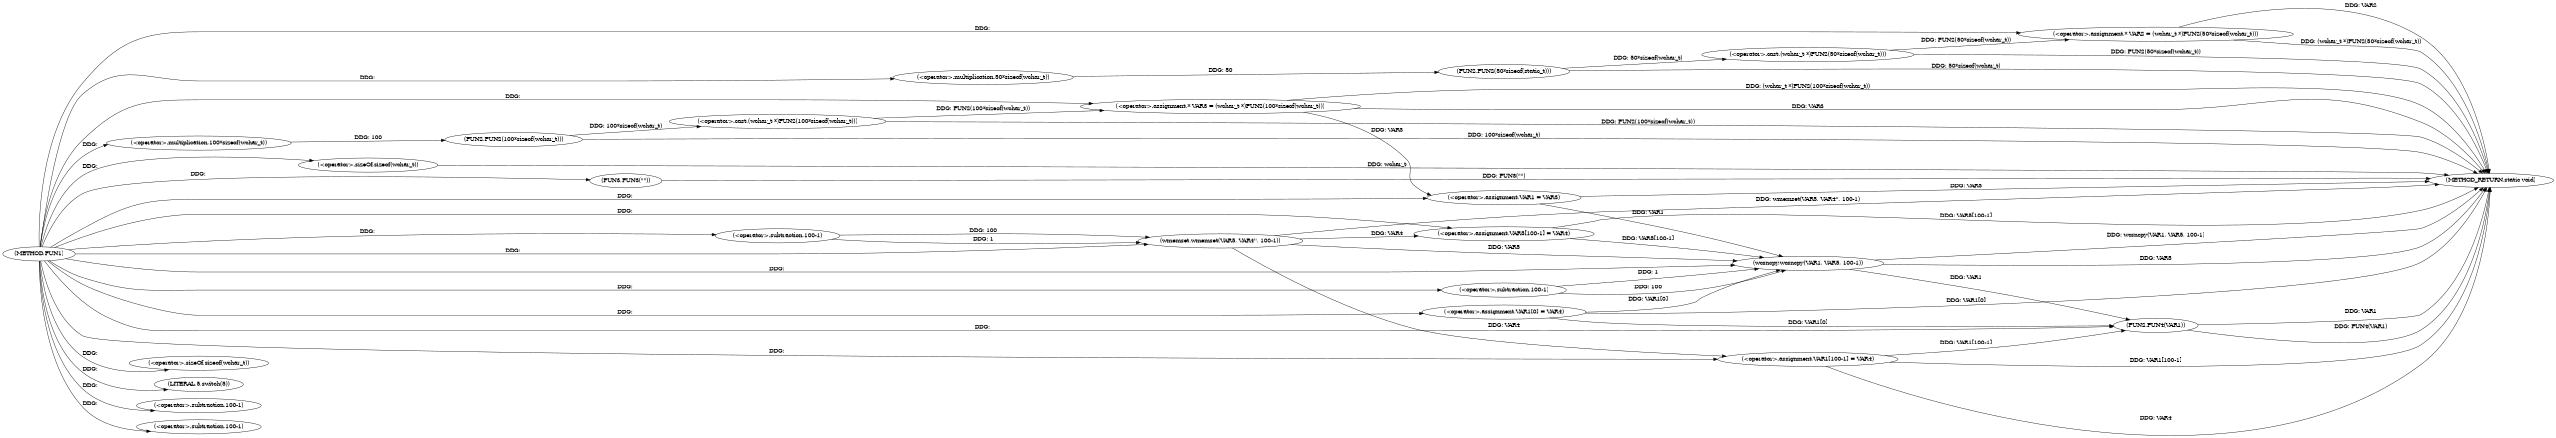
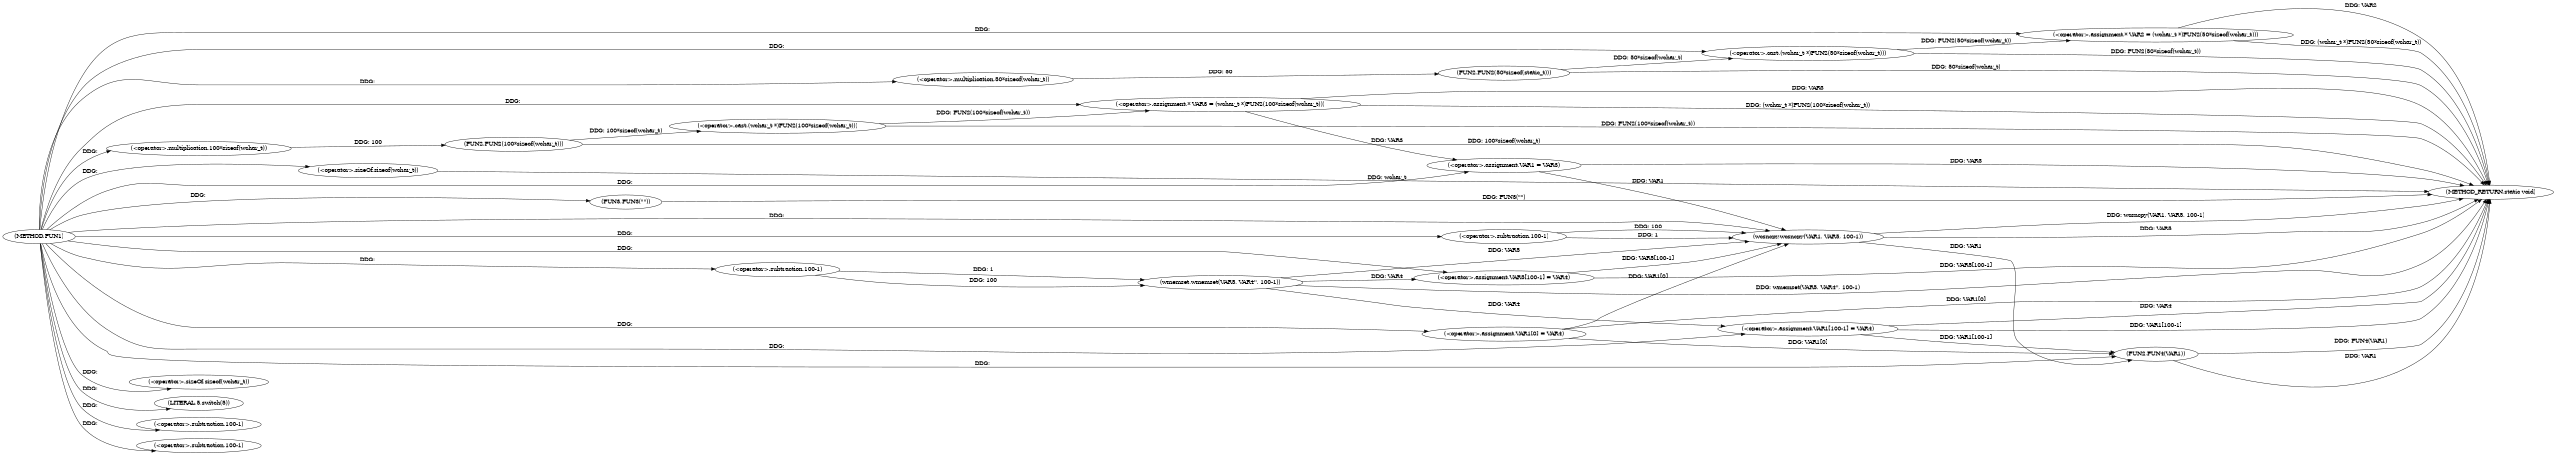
(610, 254) -> (812, 50)
